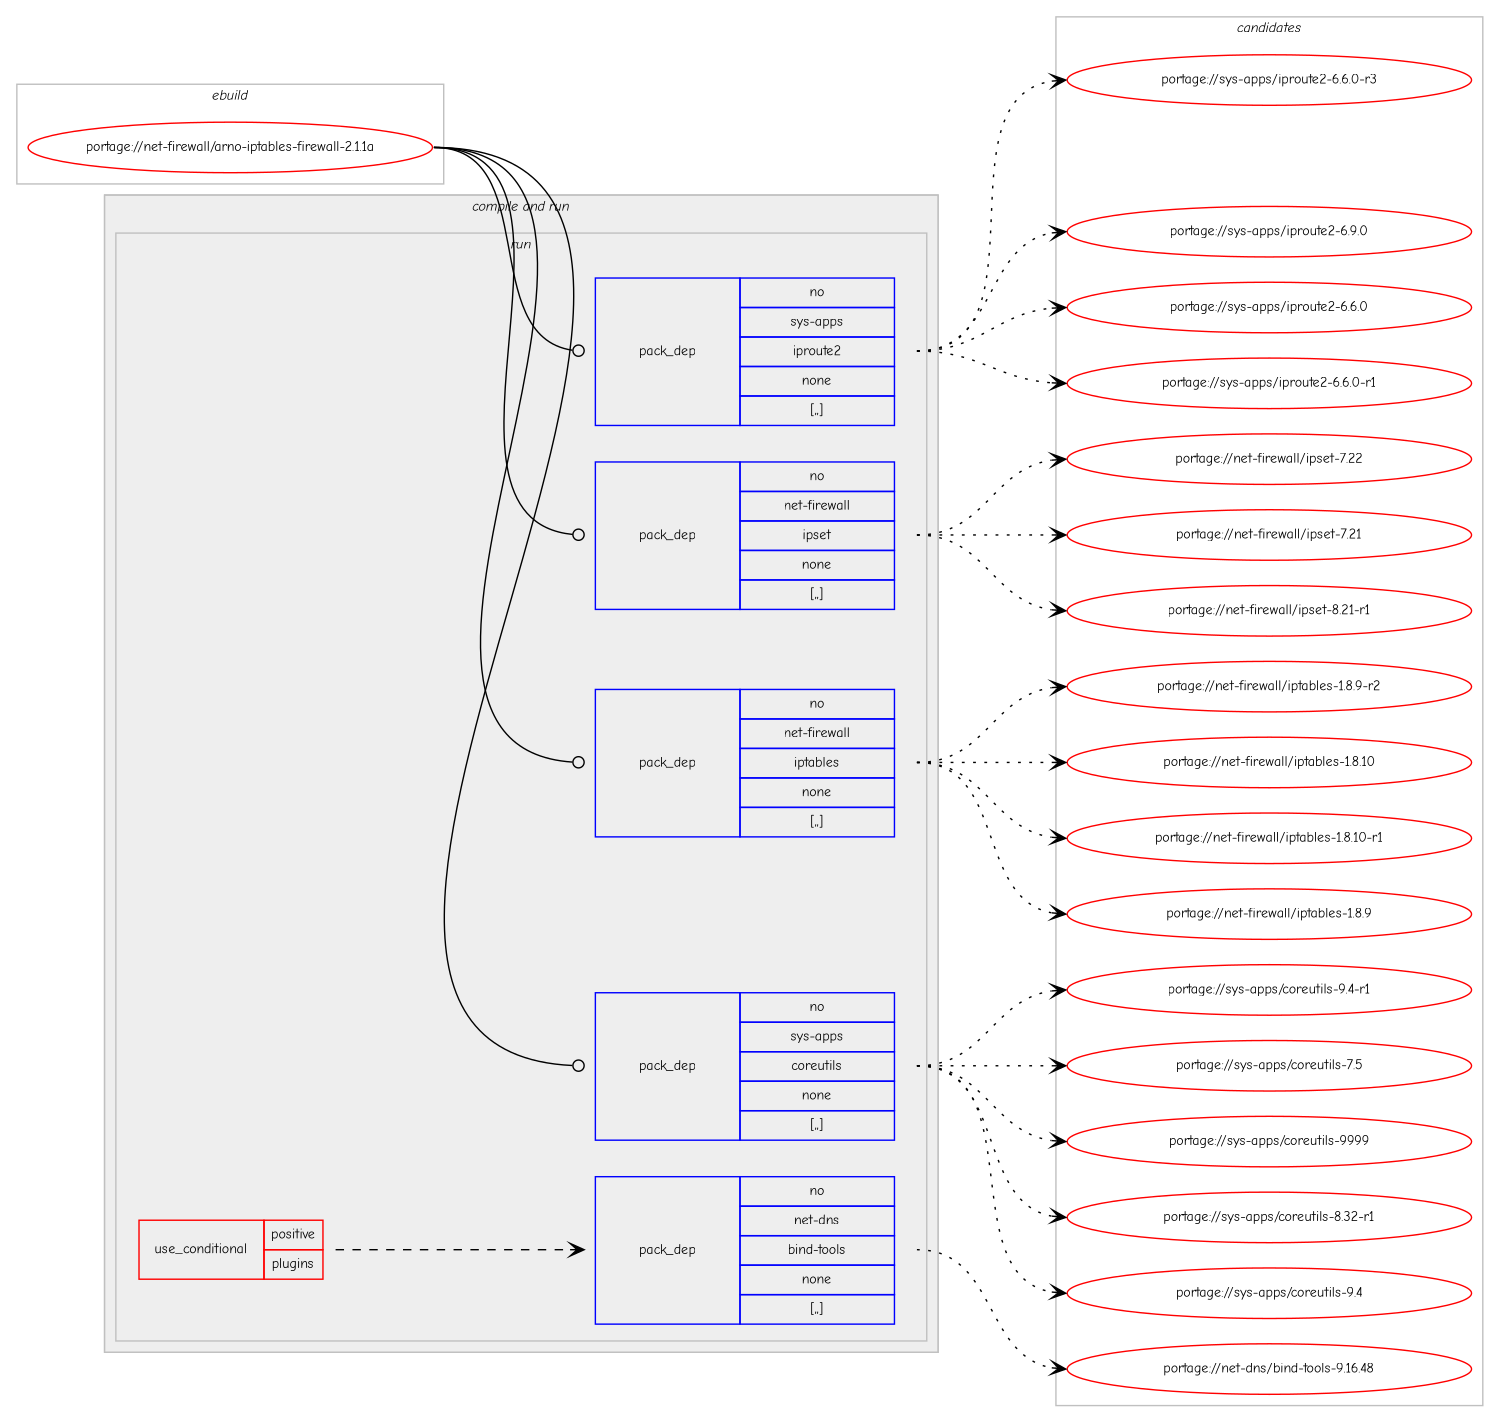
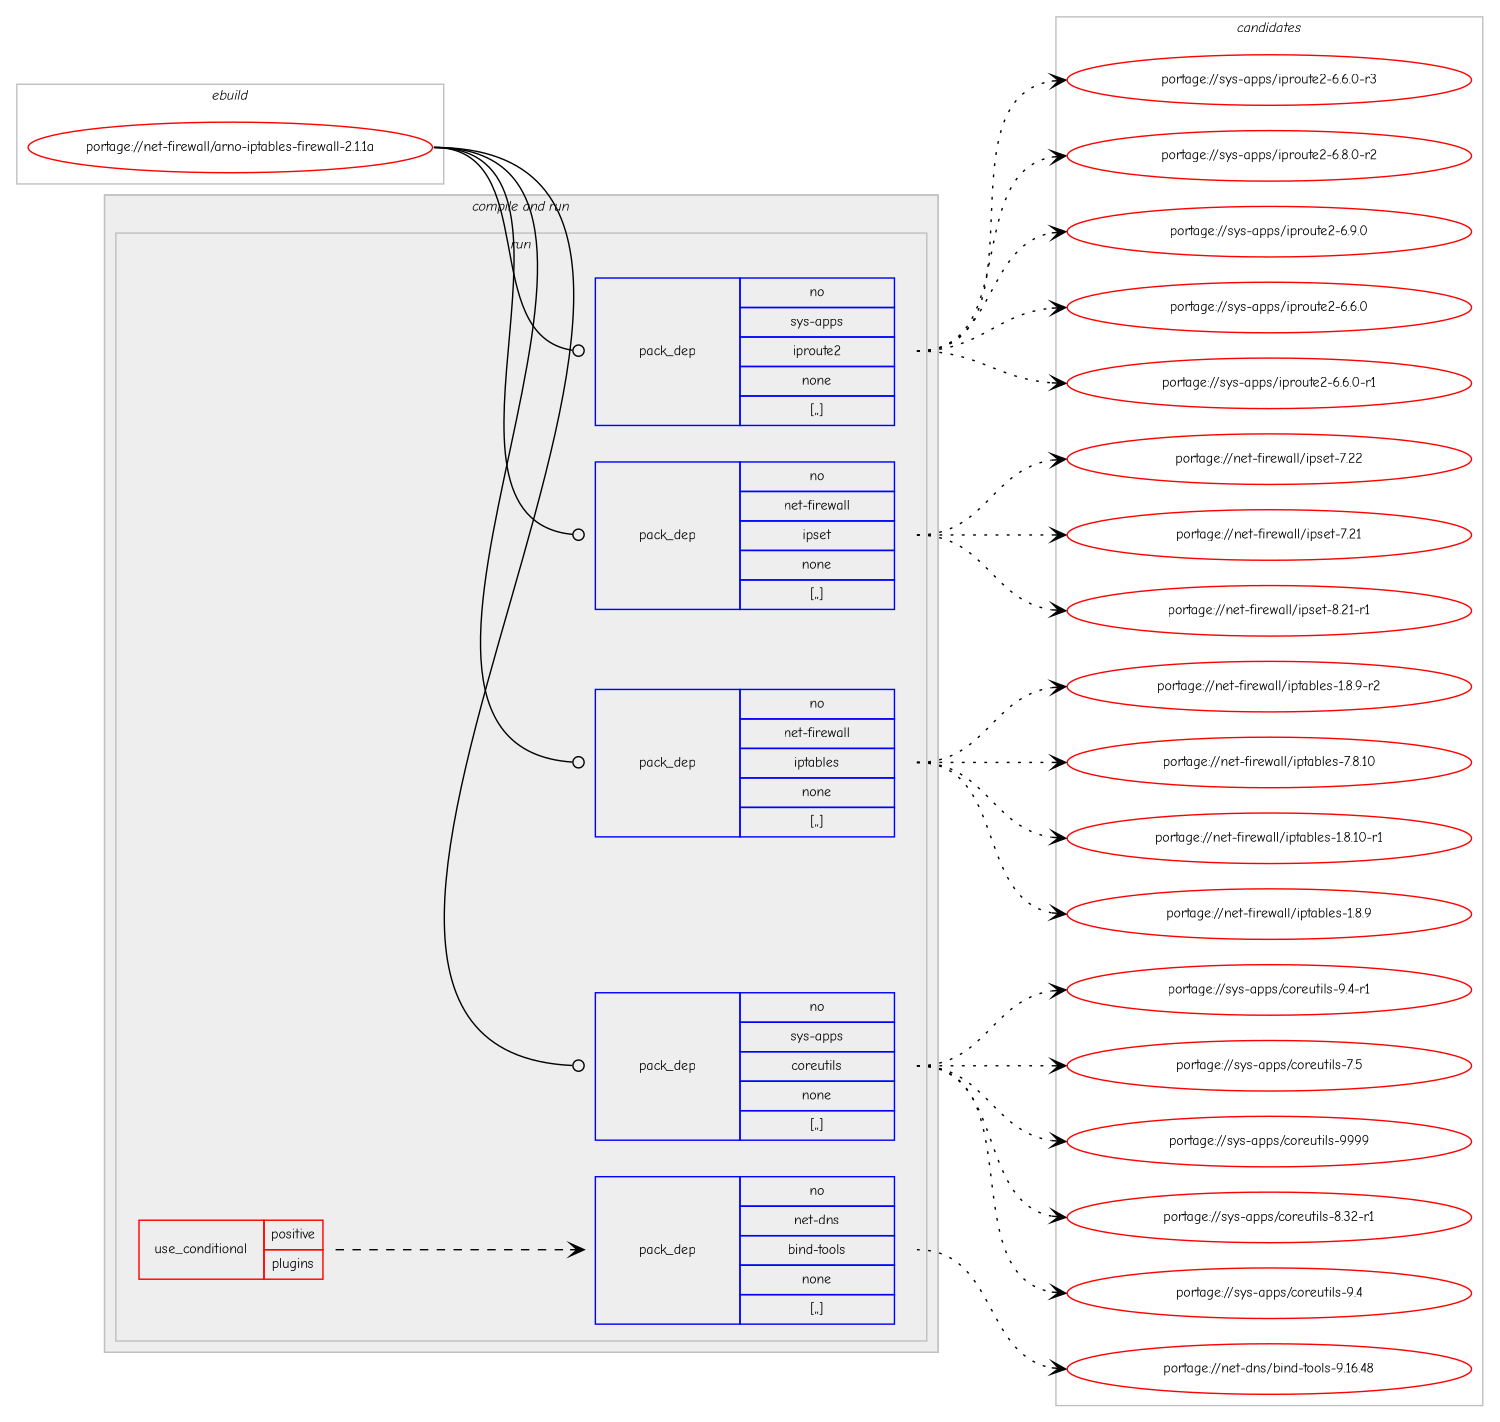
none -> (1269, 156)
(1269, 762) -> (1269, 762)
